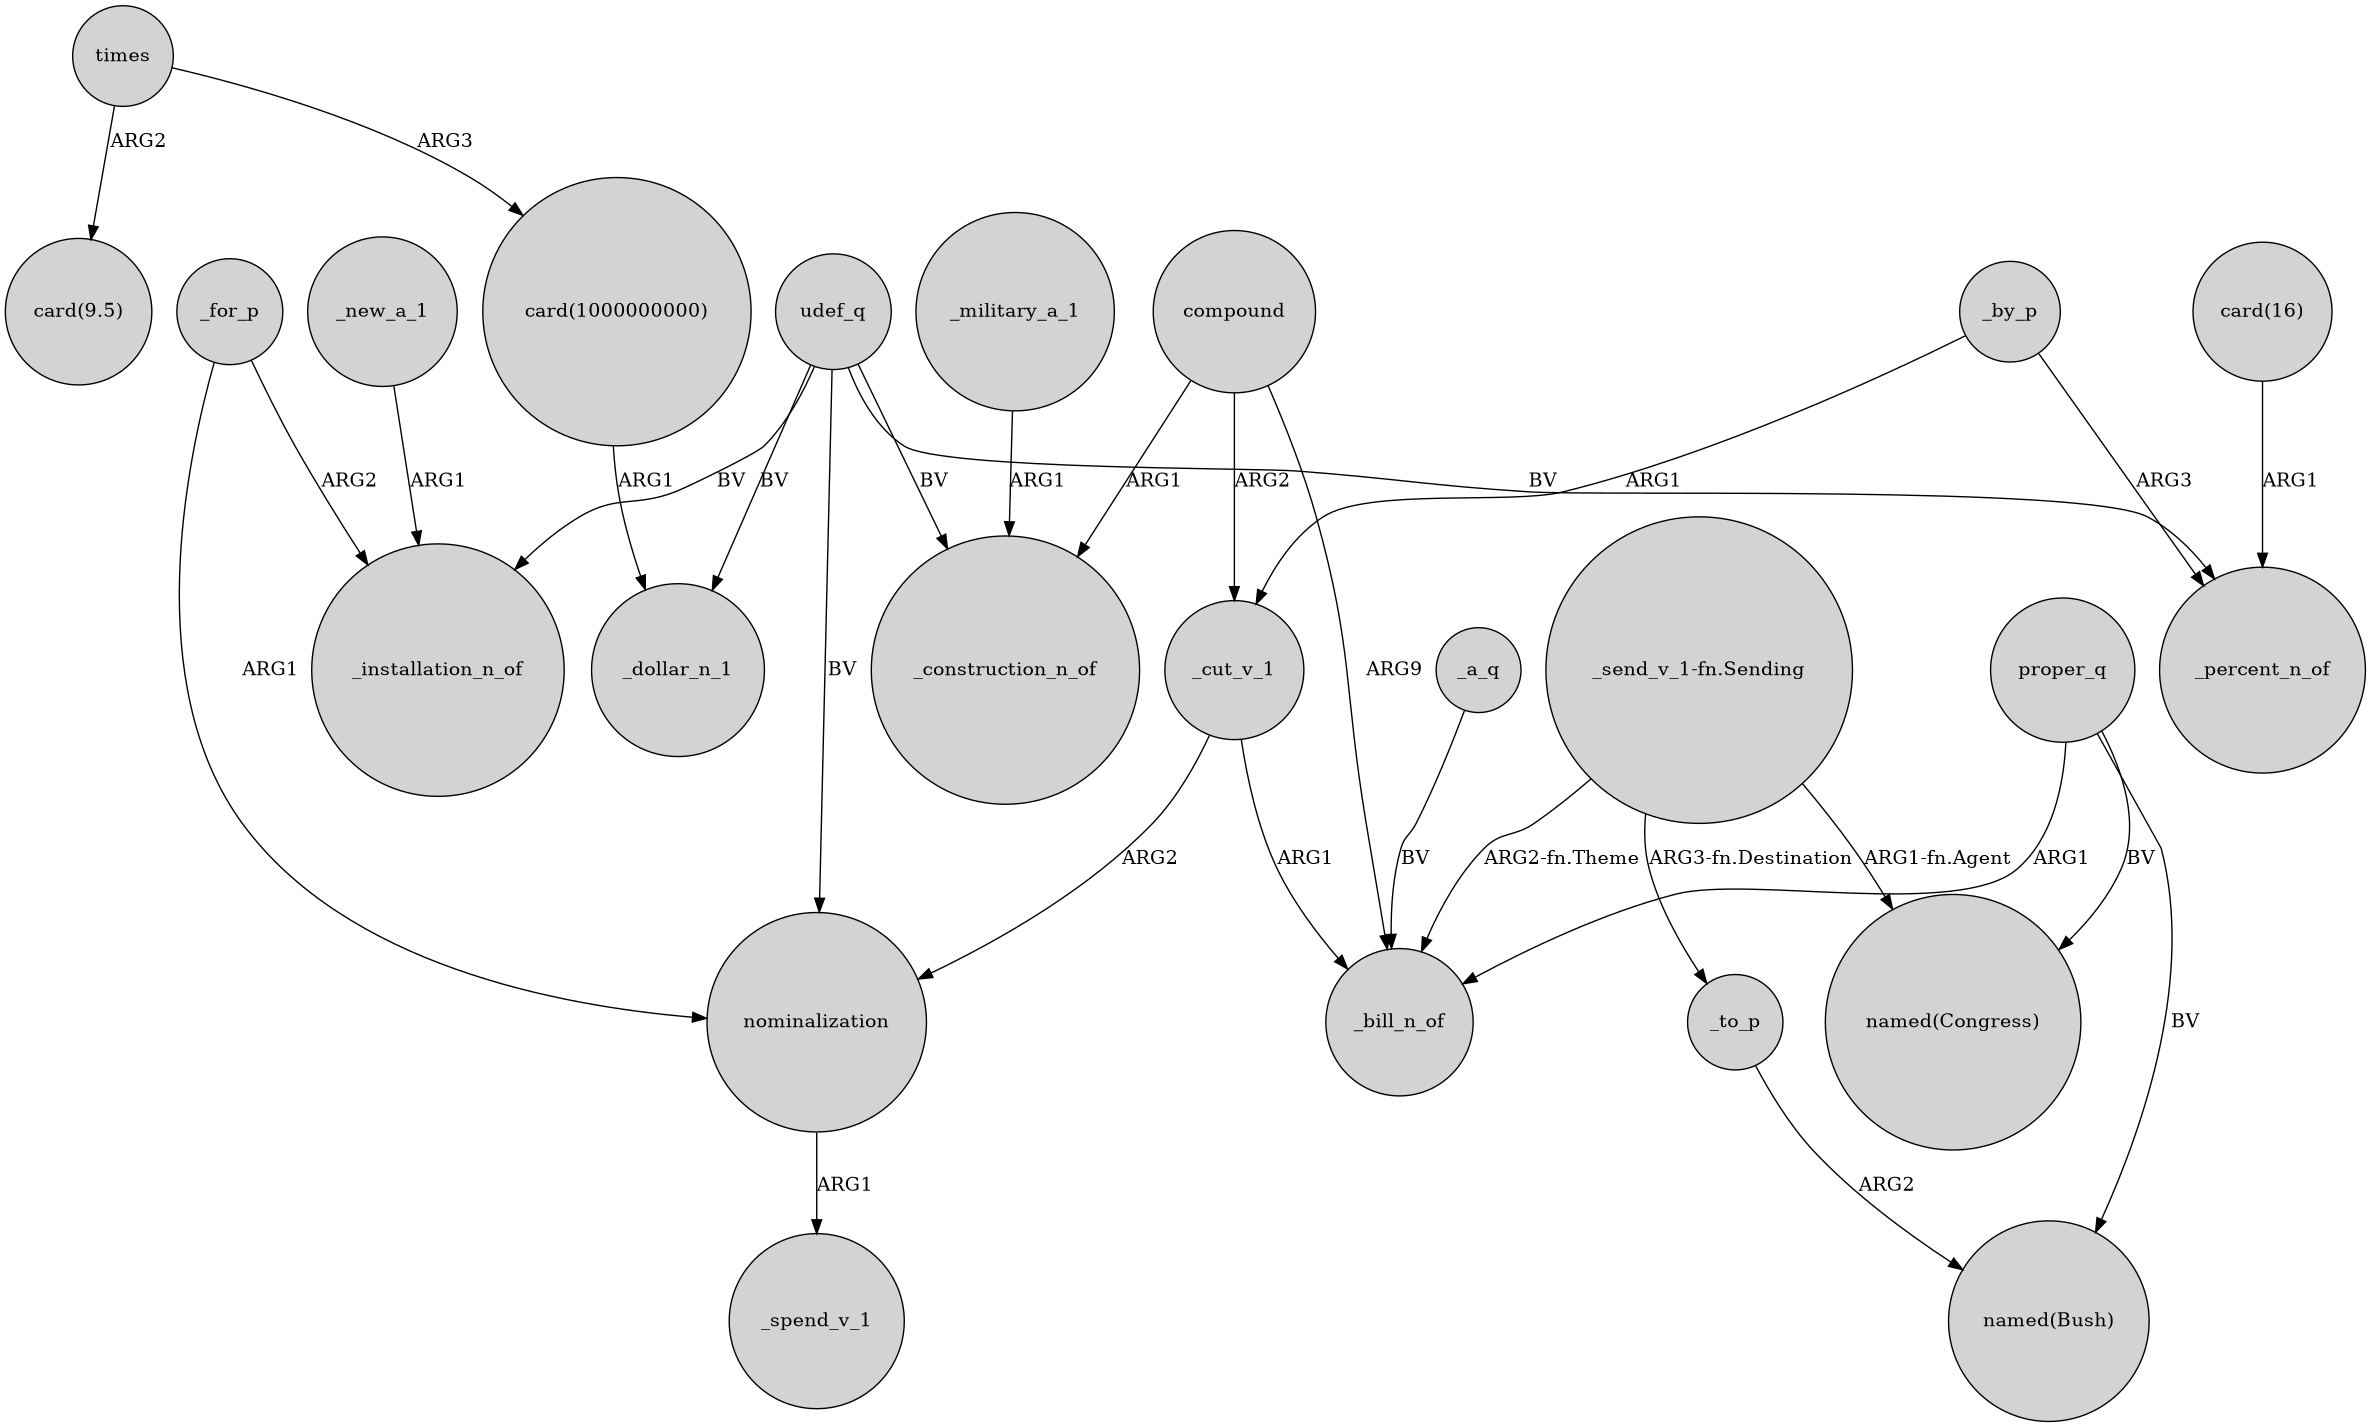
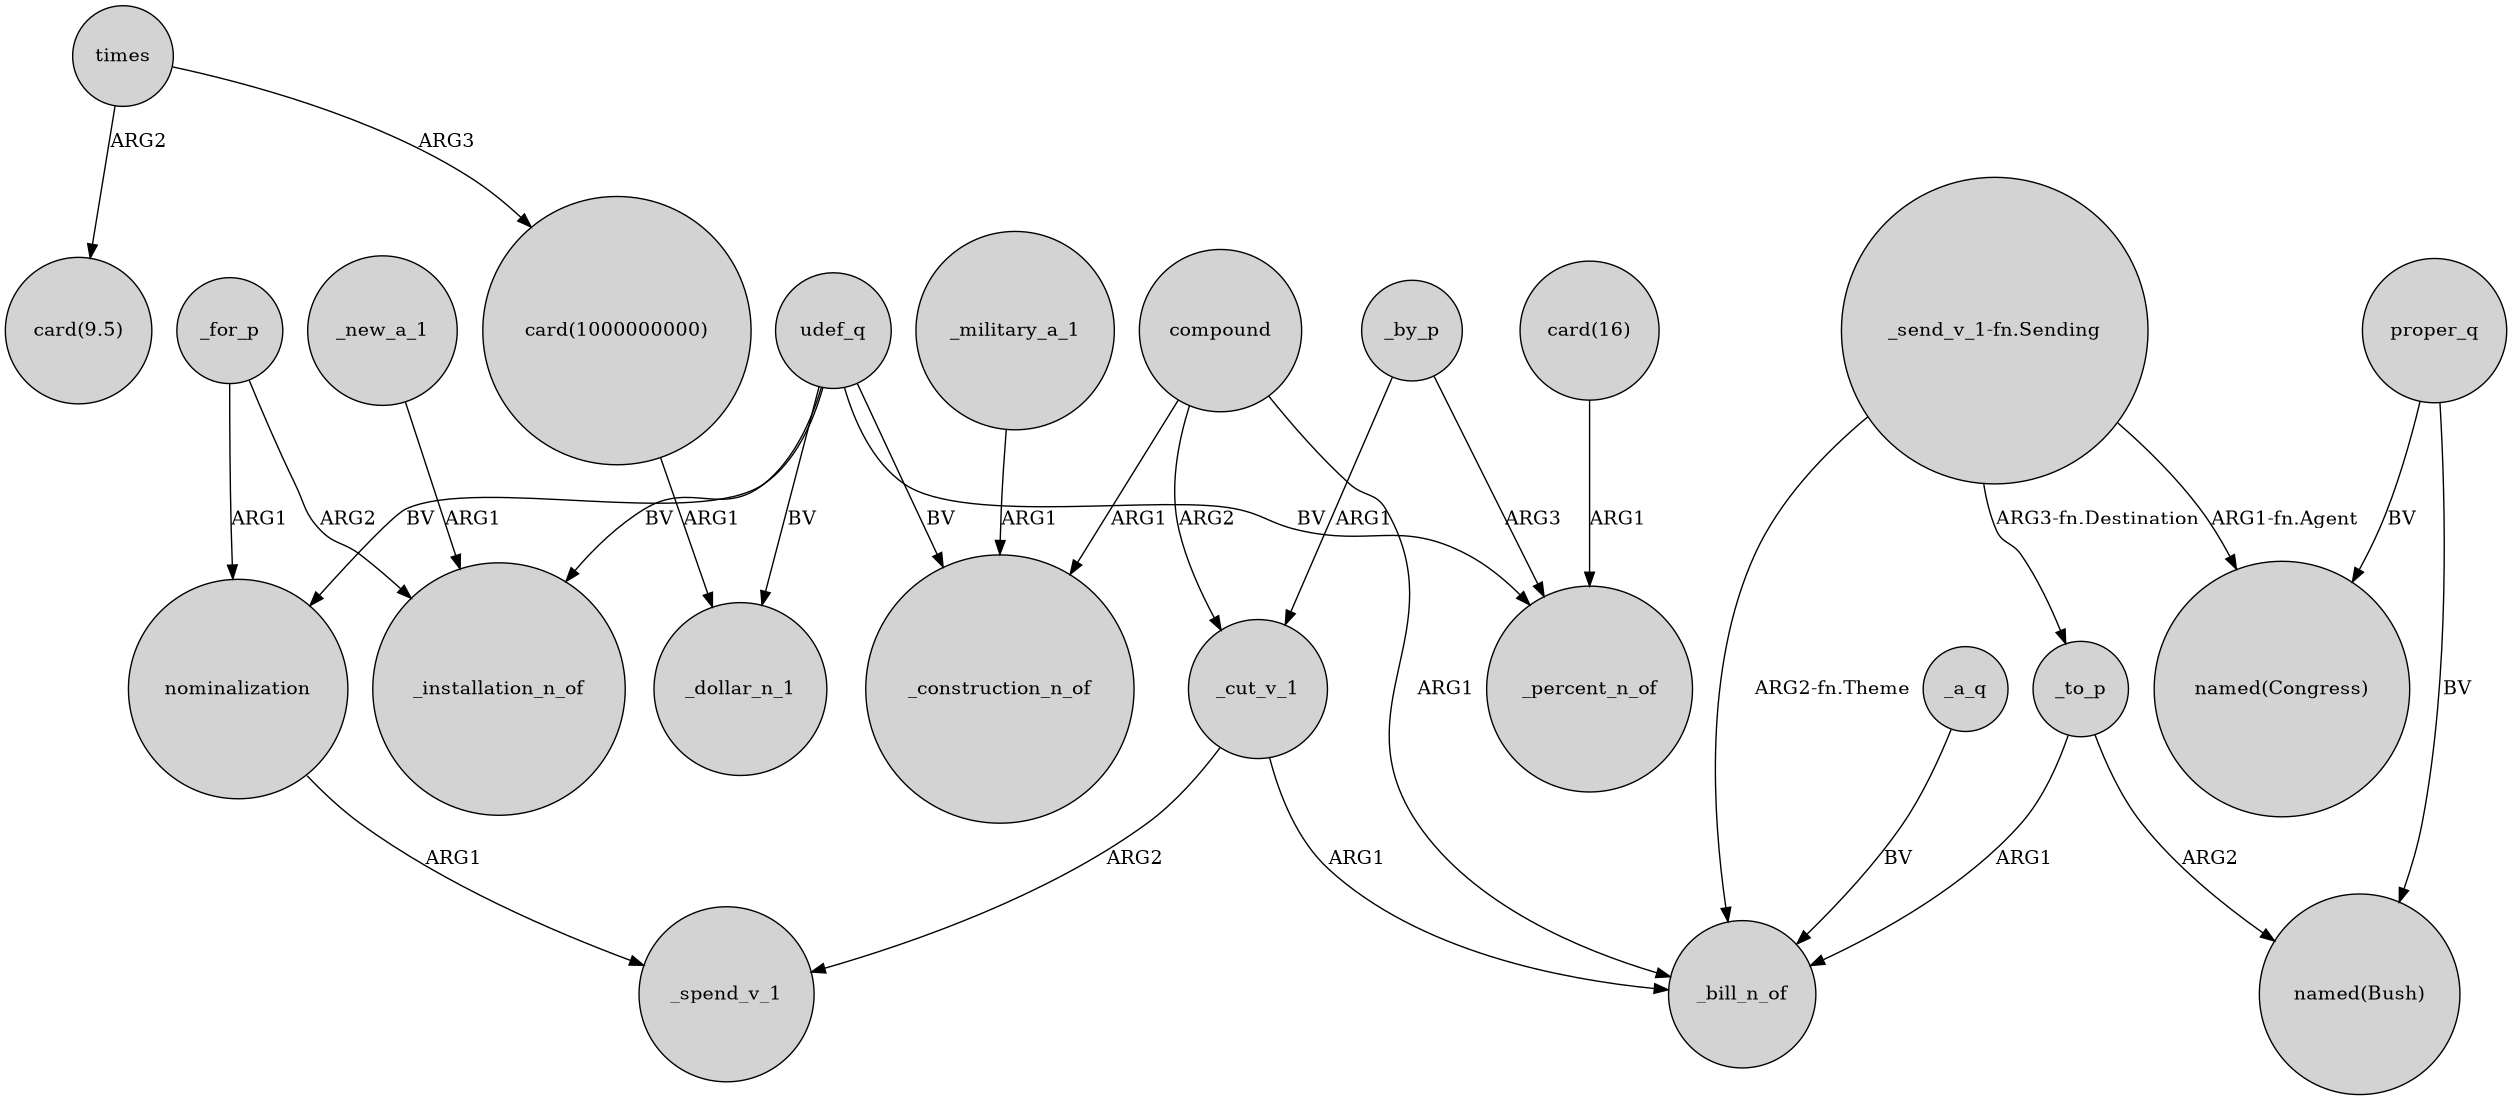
(1395, 670) -> (1446, 689)
(1091, 877) -> (1040, 887)
(1809, 891) -> (1969, 872)
